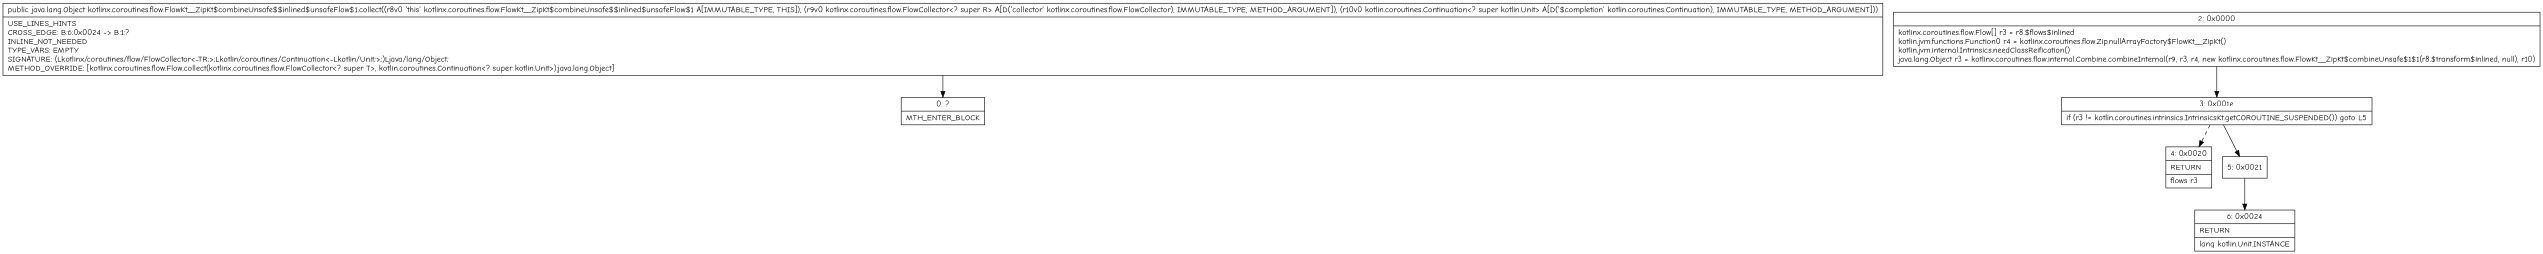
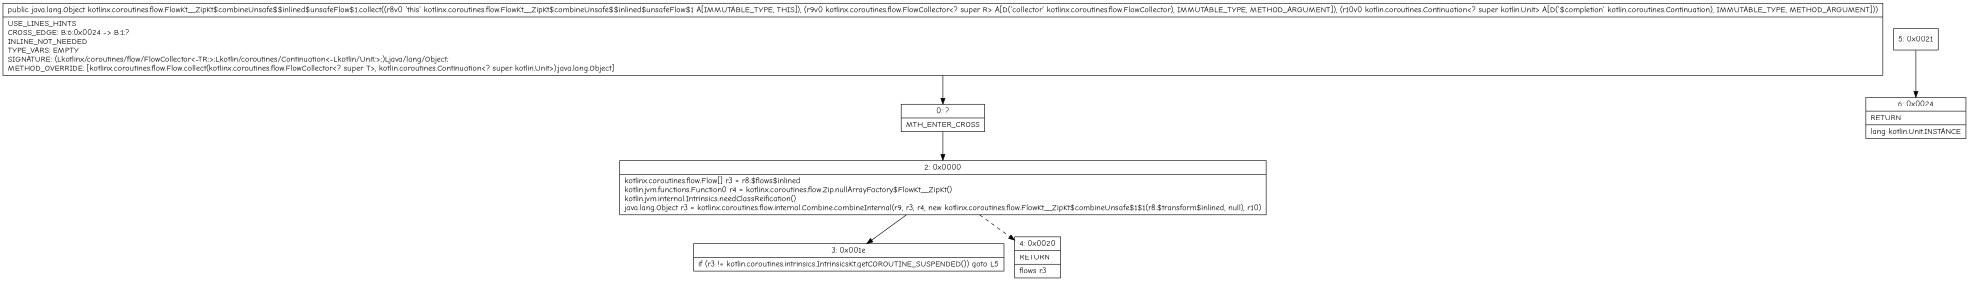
(943, 118) -> (943, 125)
(2206, 133) -> (995, 226)
(2230, 138) -> none
none -> (943, 143)
